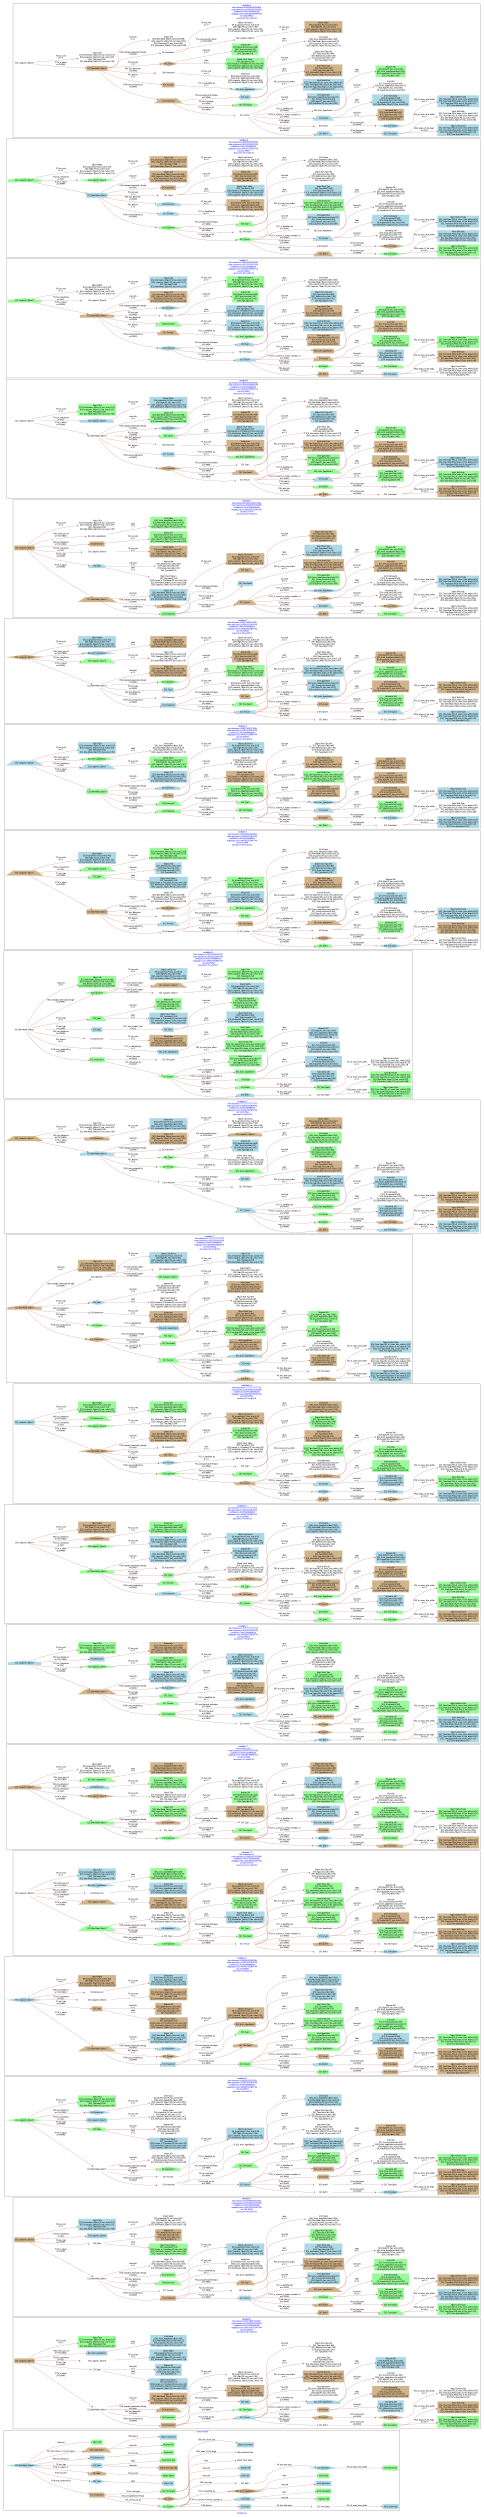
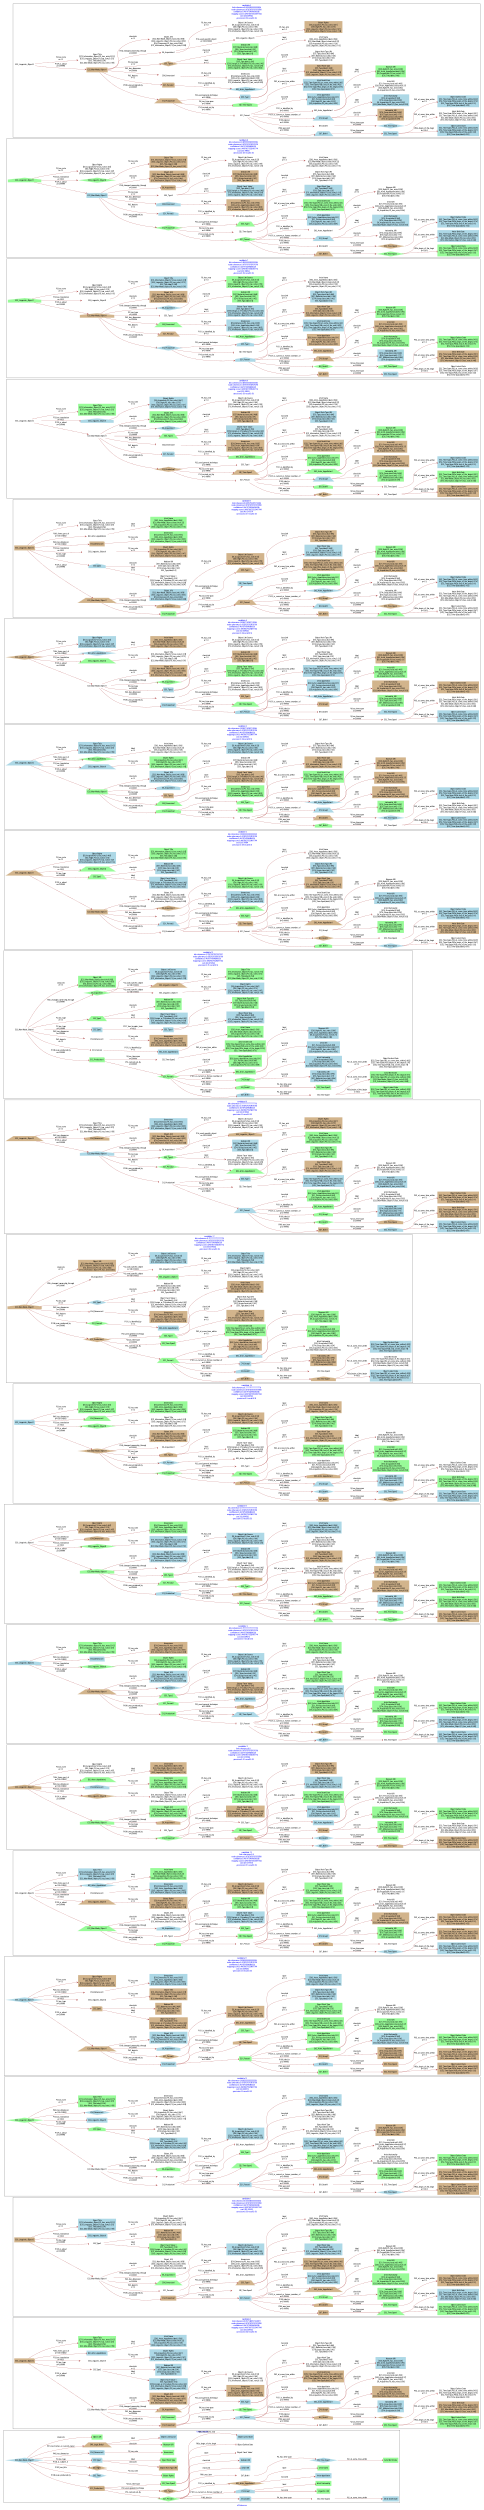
(133, 2436) -> (133, 2438)
(97, 2473) -> (97, 2468)
(168, 2483) -> none
